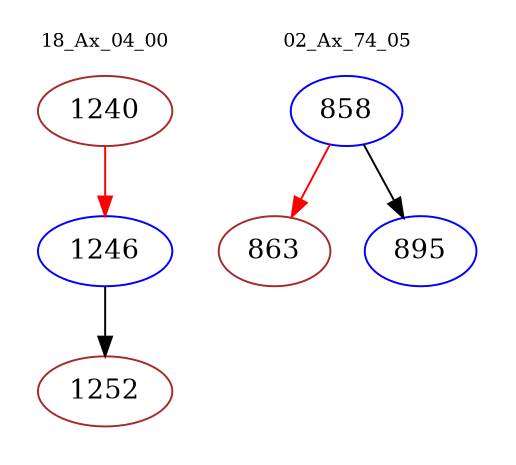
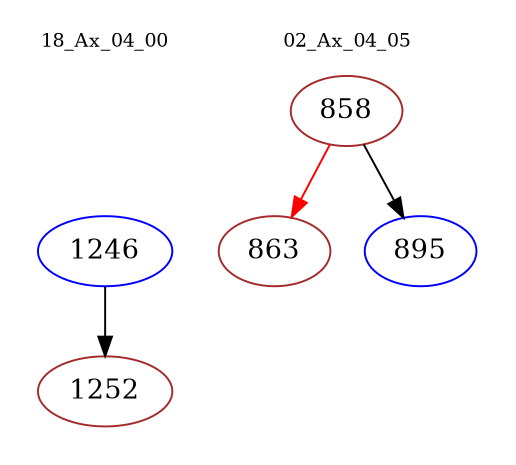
(348, 42) -> (348, 42)
(105, 111) -> none
(347, 111) -> (347, 111)
